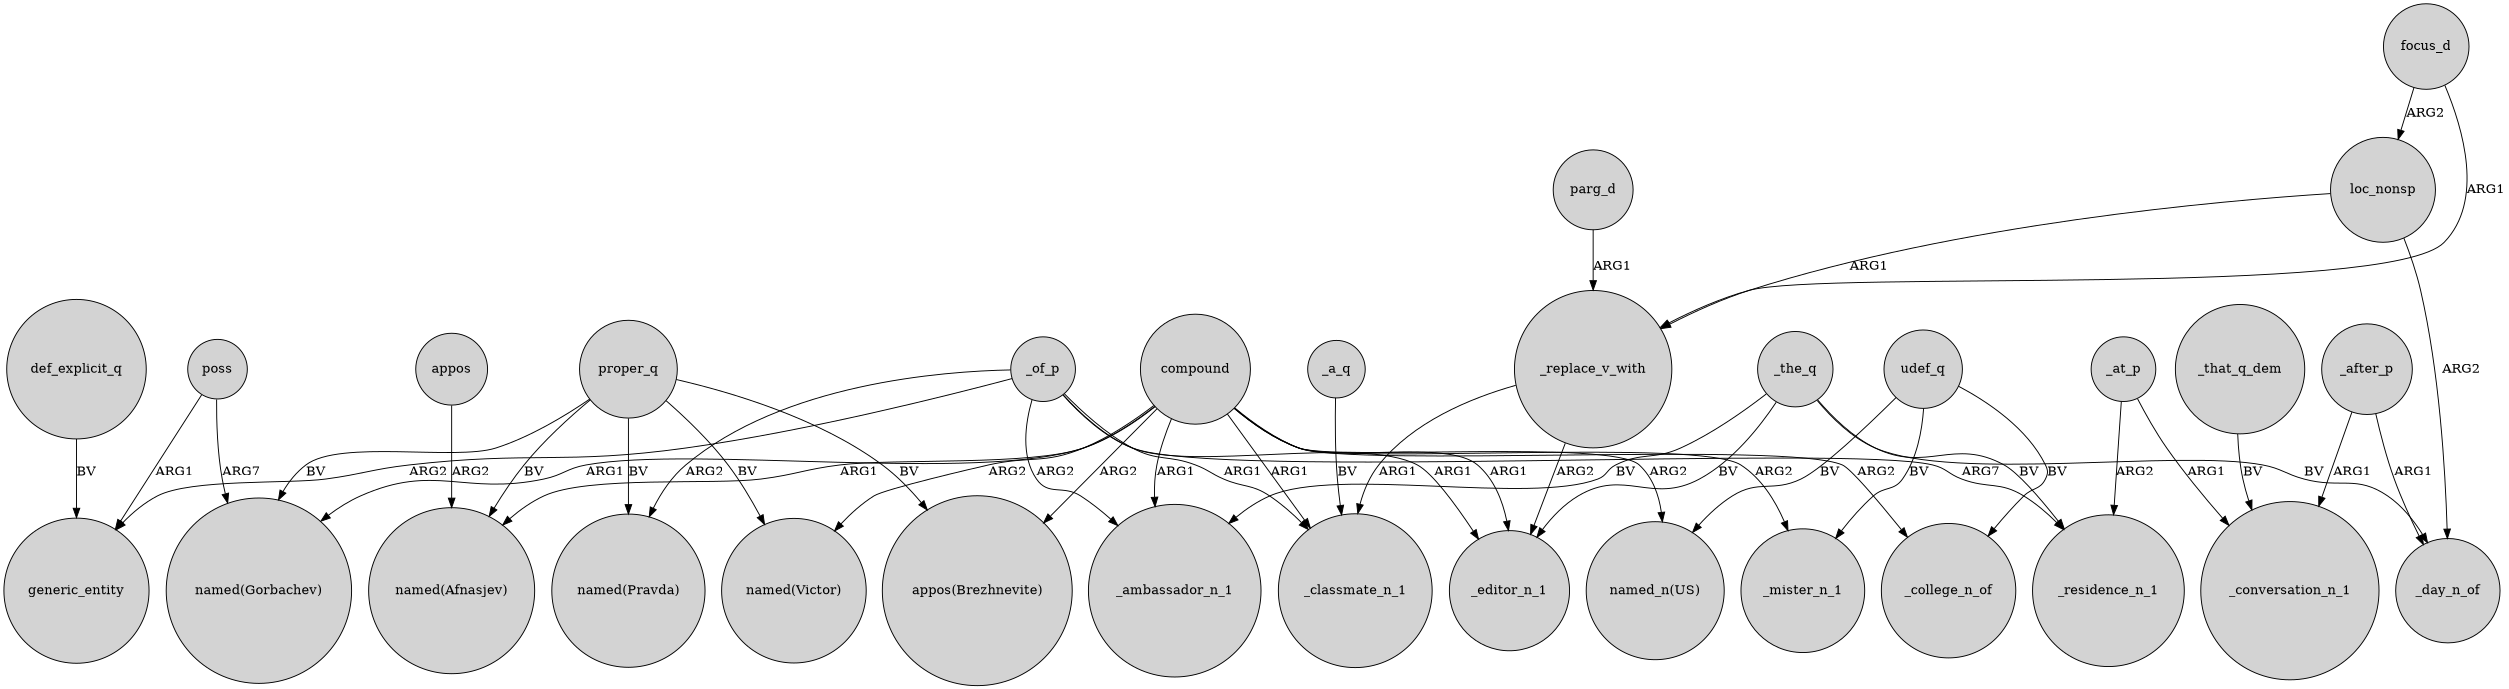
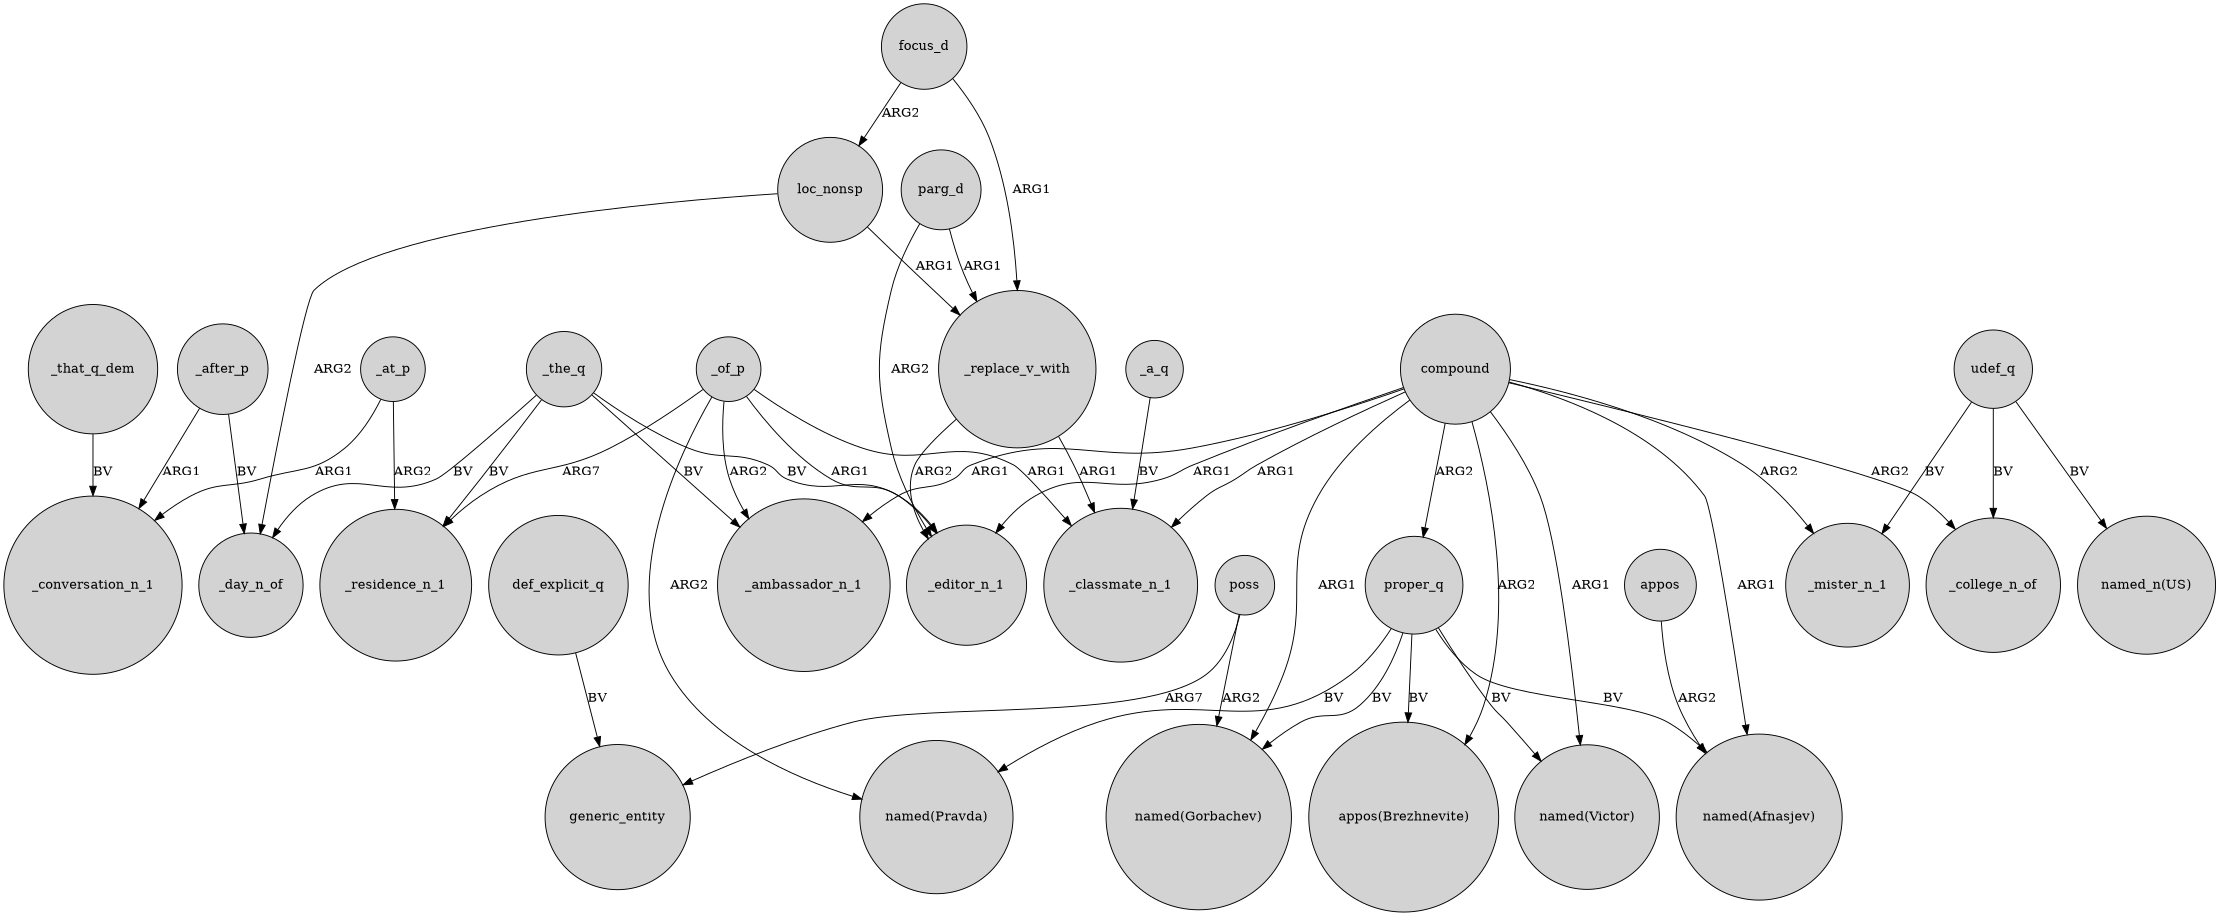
none -> (880, 377)
(1458, 452) -> (1435, 476)
(565, 457) -> none
(175, 472) -> (1184, 698)
(242, 472) -> (1242, 698)
(1008, 472) -> (1591, 585)
(2414, 472) -> (247, 472)
